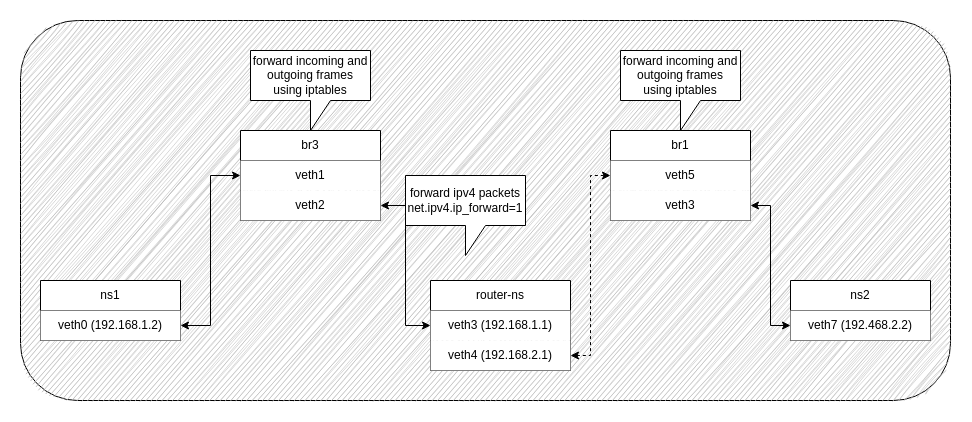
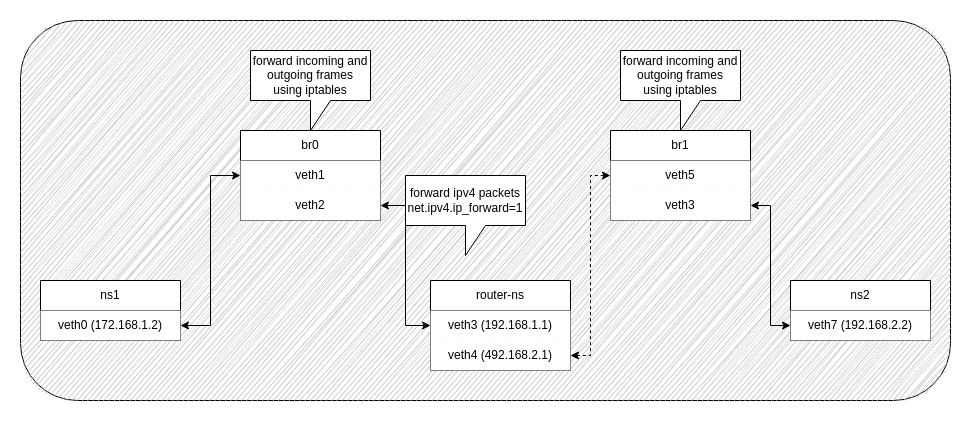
(311, 146) -> (311, 146)
(111, 326) -> (111, 326)
(861, 326) -> (861, 326)
(501, 356) -> (501, 356)
